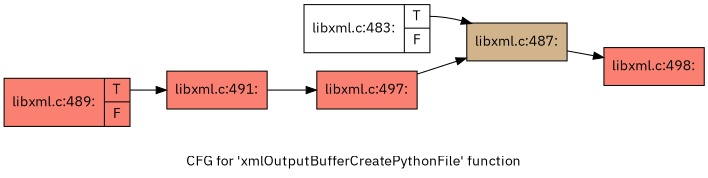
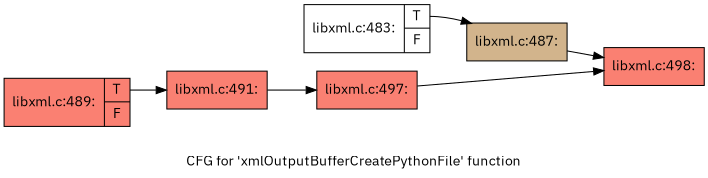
(437, 68) -> (505, 79)
